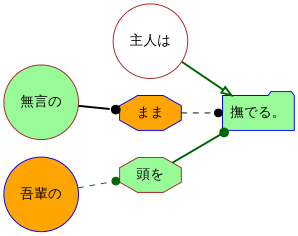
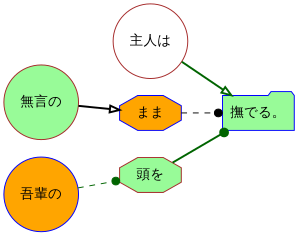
(94, 107) -> (94, 107)
